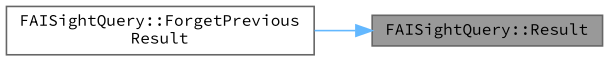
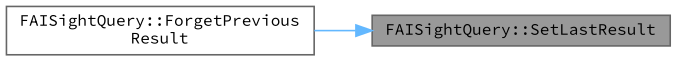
(487, 31) -> (521, 31)
